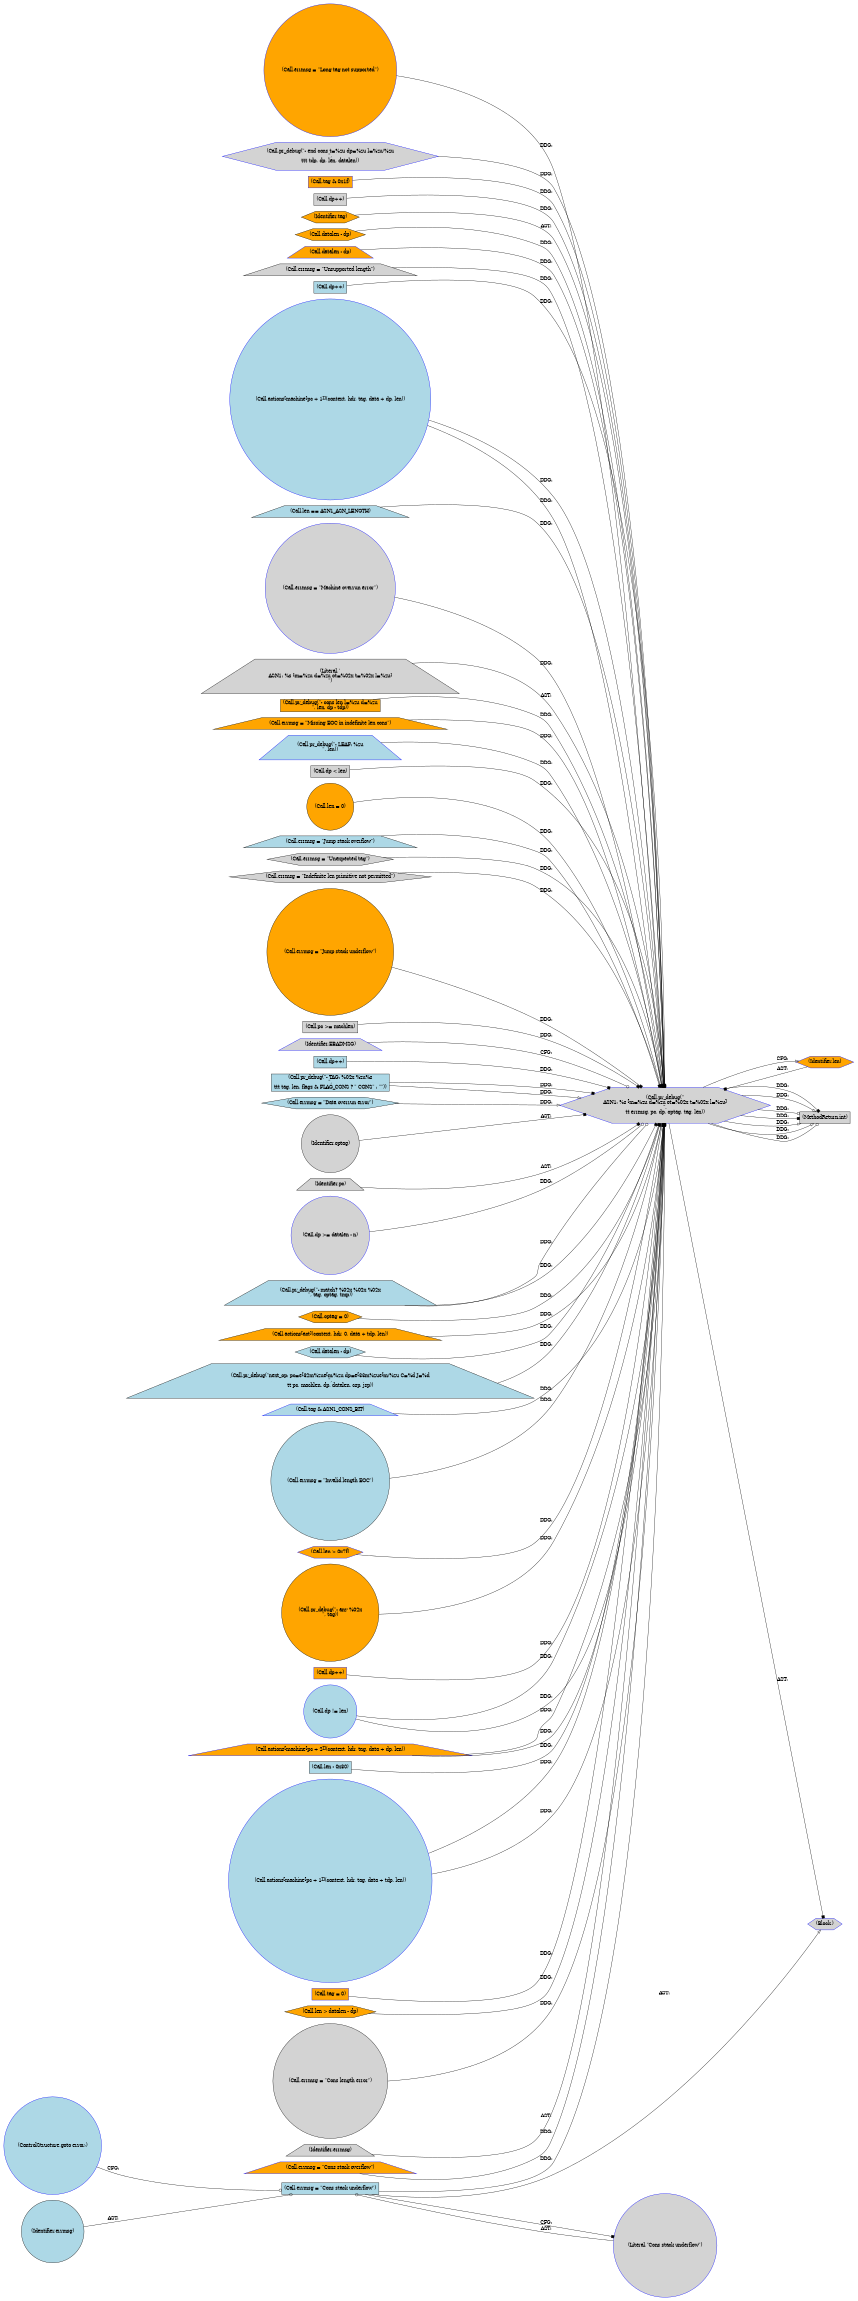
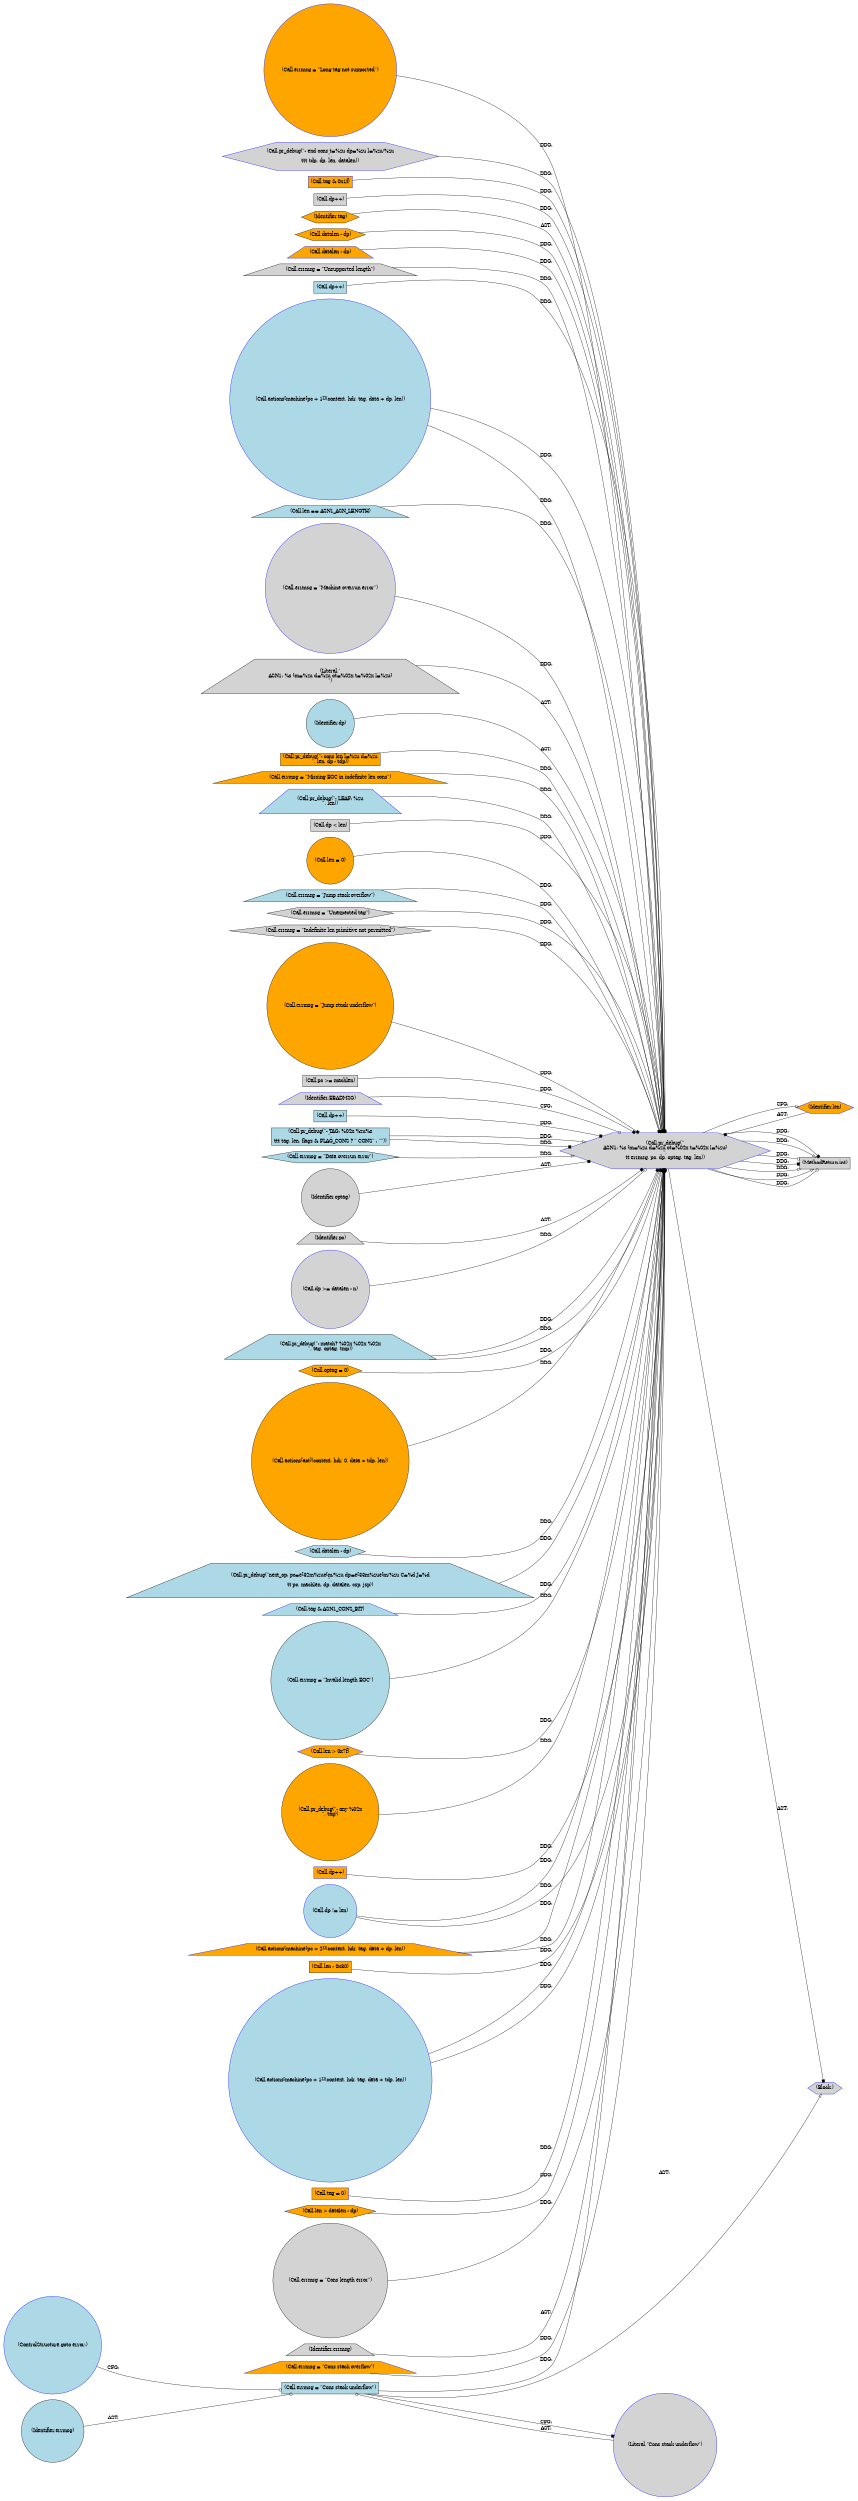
none -> (330, 723)
(330, 1334) -> (330, 1461)
(330, 1767) -> (330, 1967)
